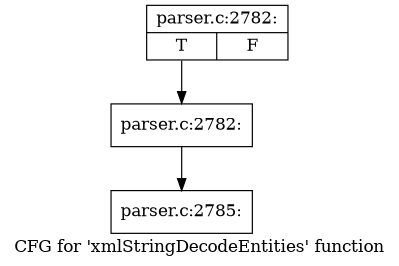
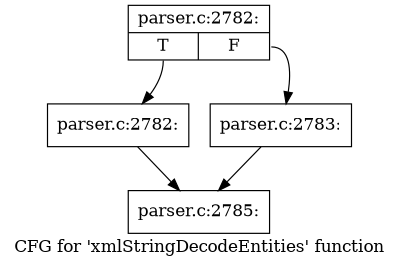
none -> (281, 125)
